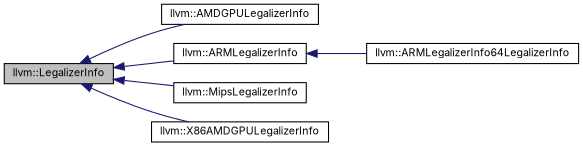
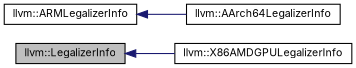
(240, 14) -> none
(473, 54) -> (263, 14)
(149, 64) -> none
(240, 93) -> none
